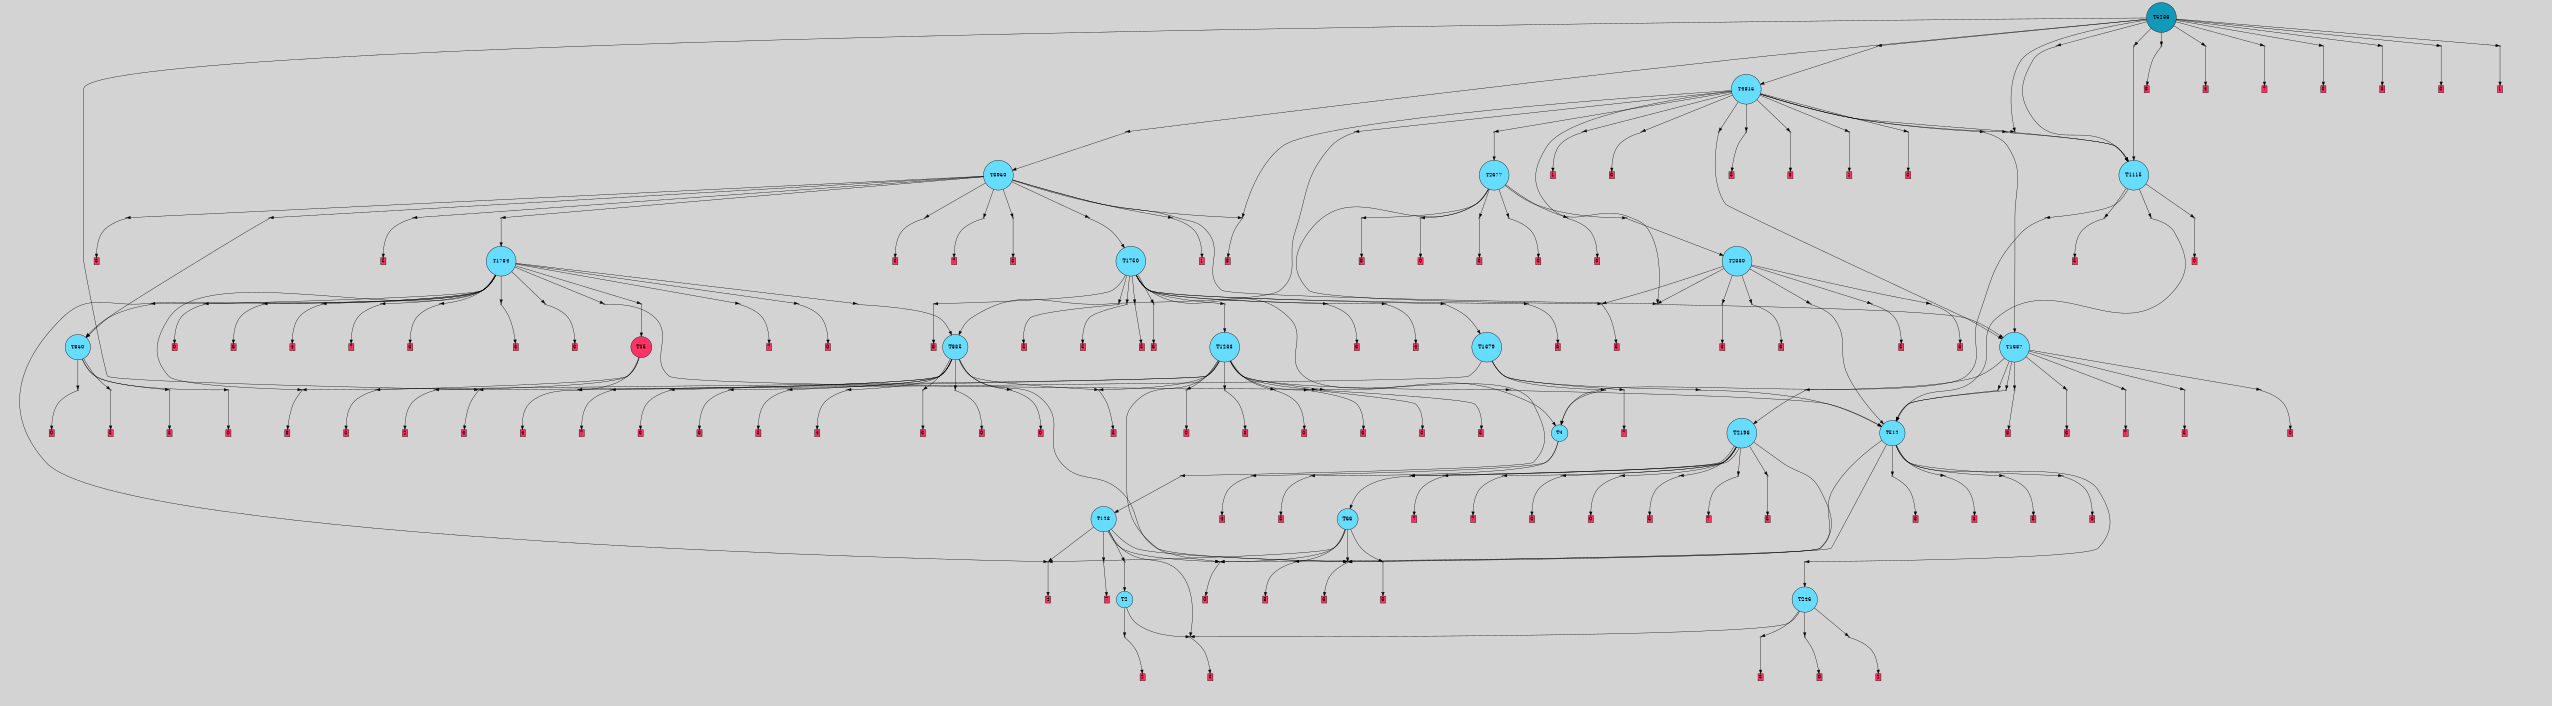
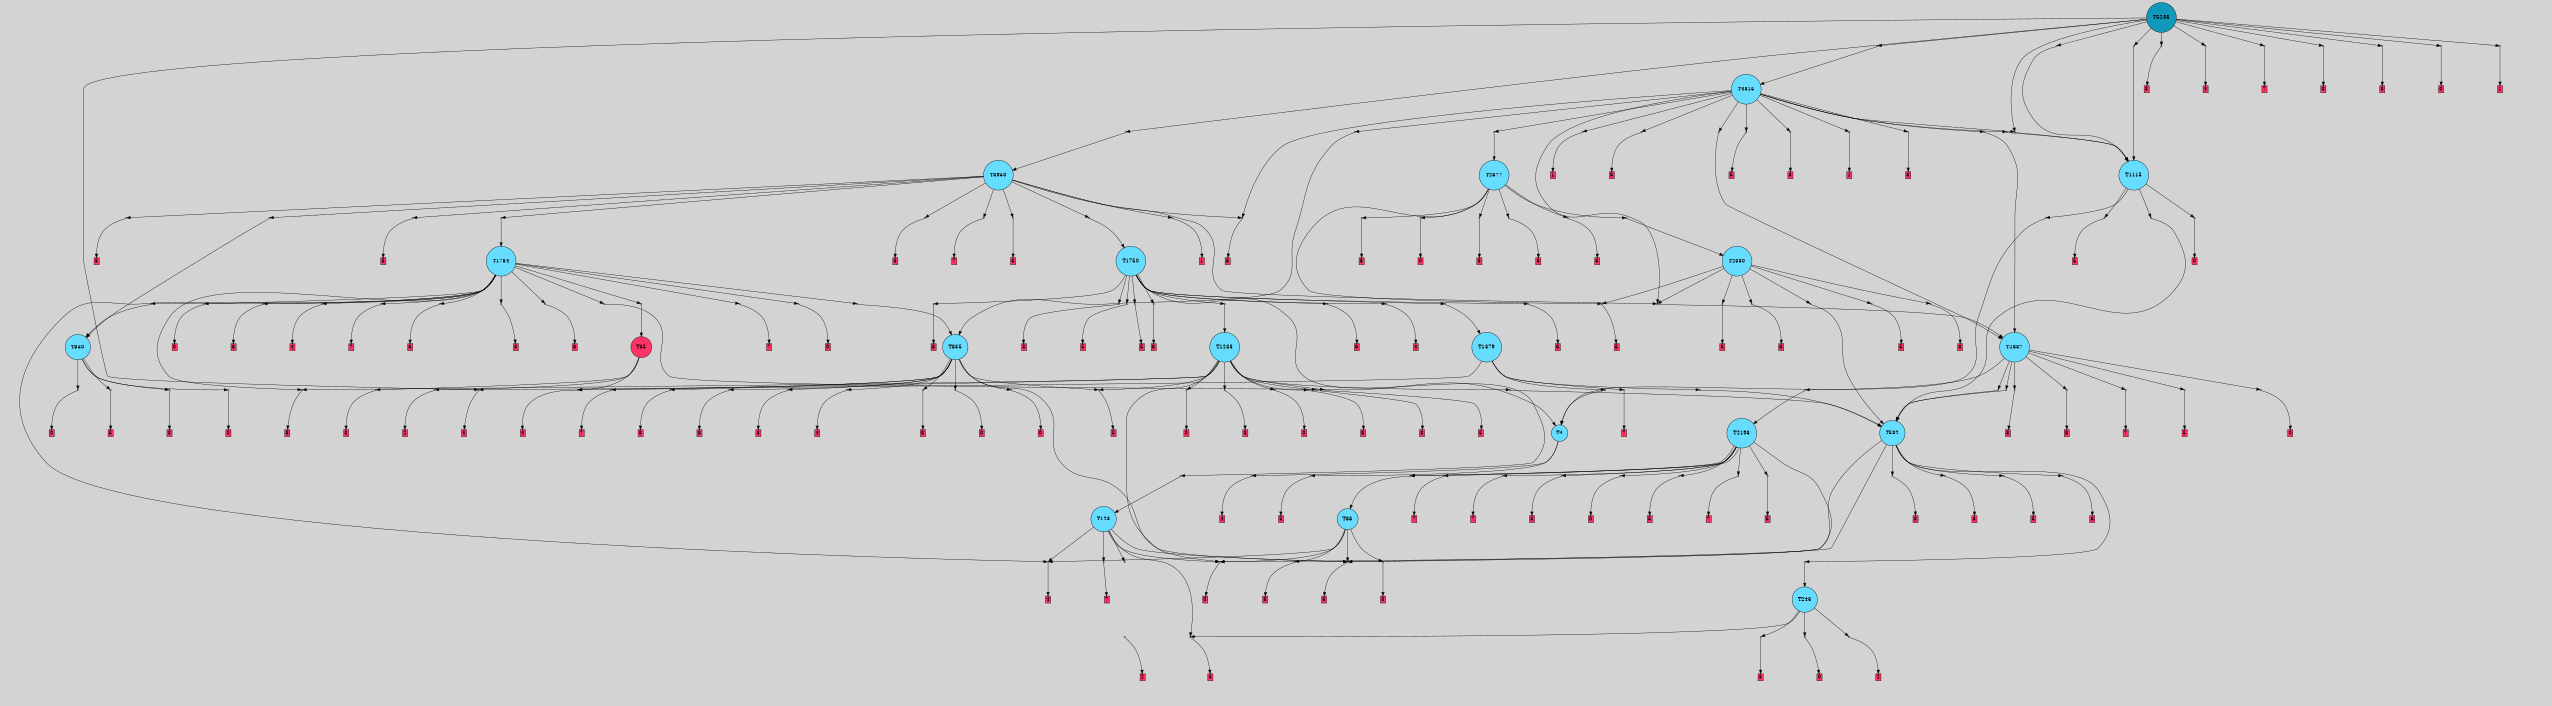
(1892, 433) -> (1892, 433)
(1125, 600) -> none
